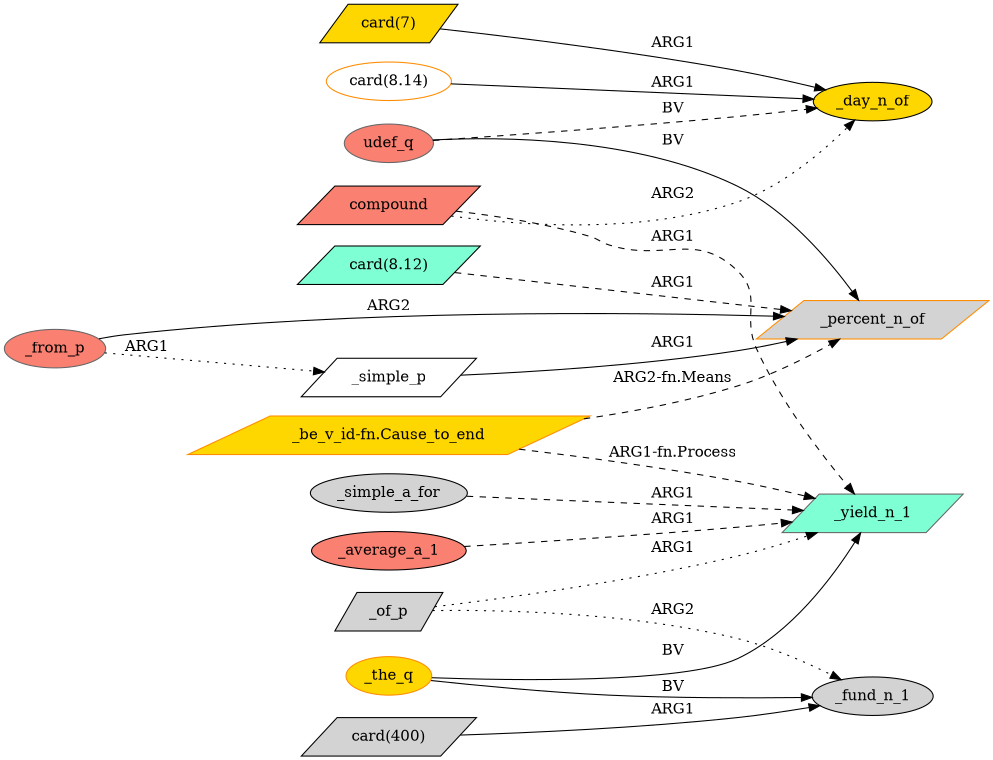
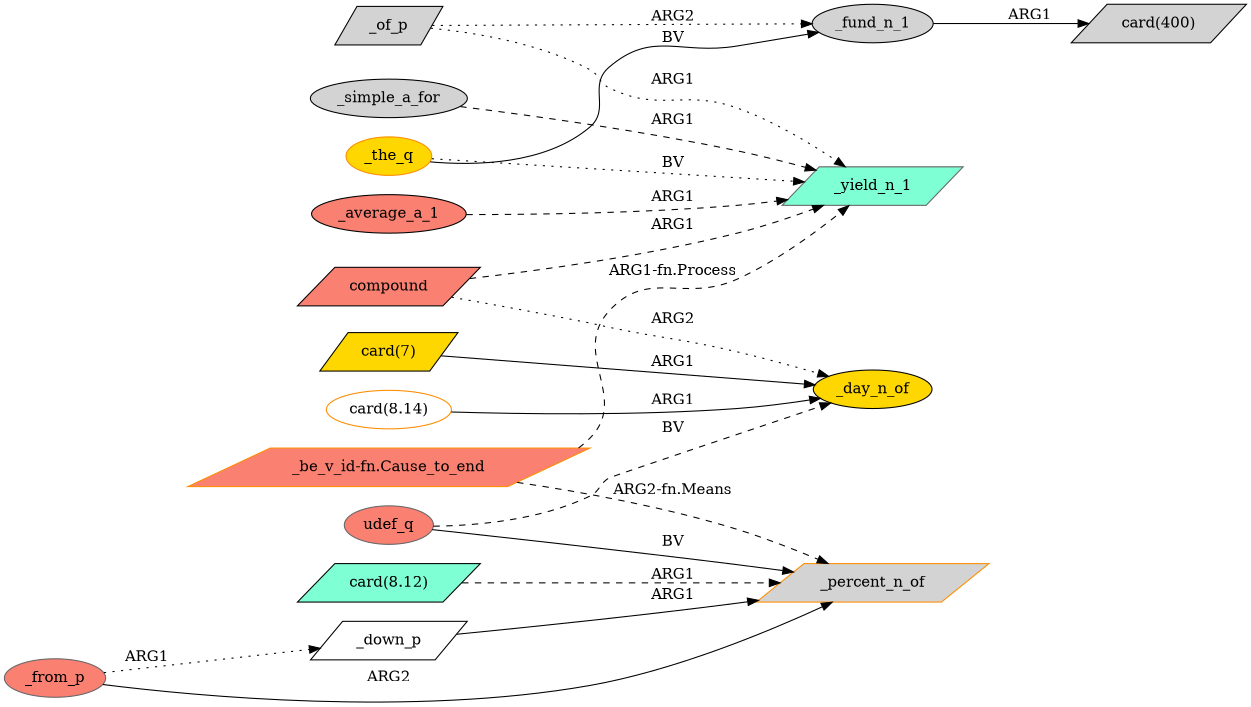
(389, 378) -> (389, 641)
(389, 435) -> (389, 467)
(669, 673) -> (613, 170)
(635, 726) -> (1006, 24)
